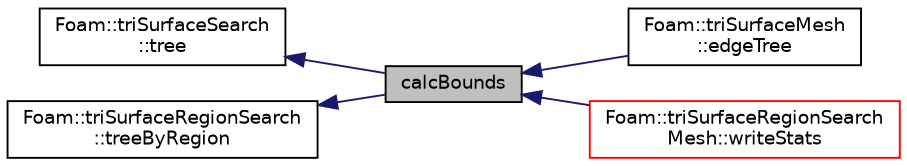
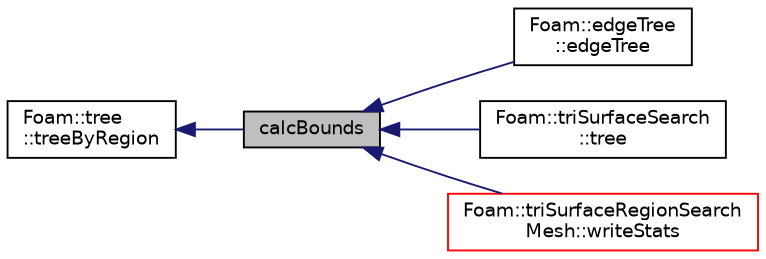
(745, 37) -> (603, 37)
(345, 67) -> (440, 129)
(163, 129) -> (92, 129)
